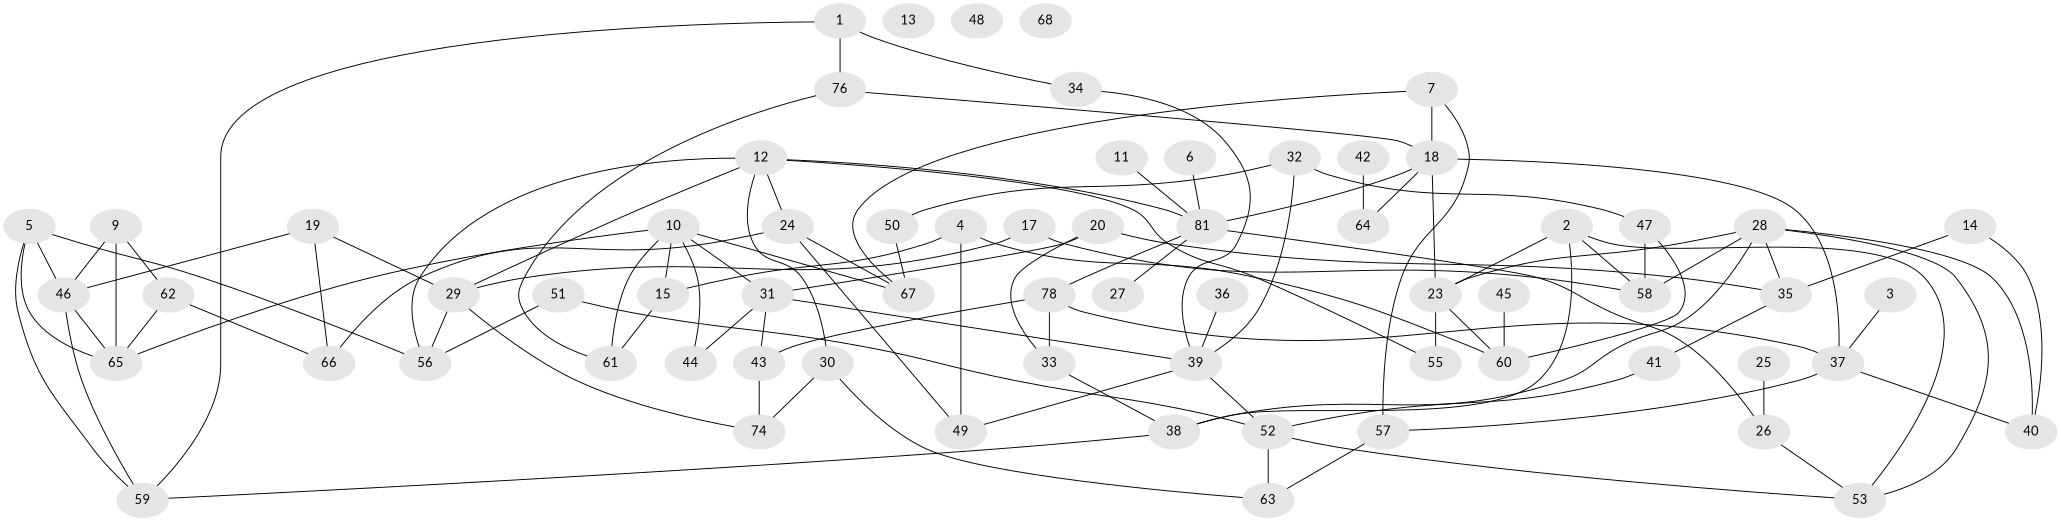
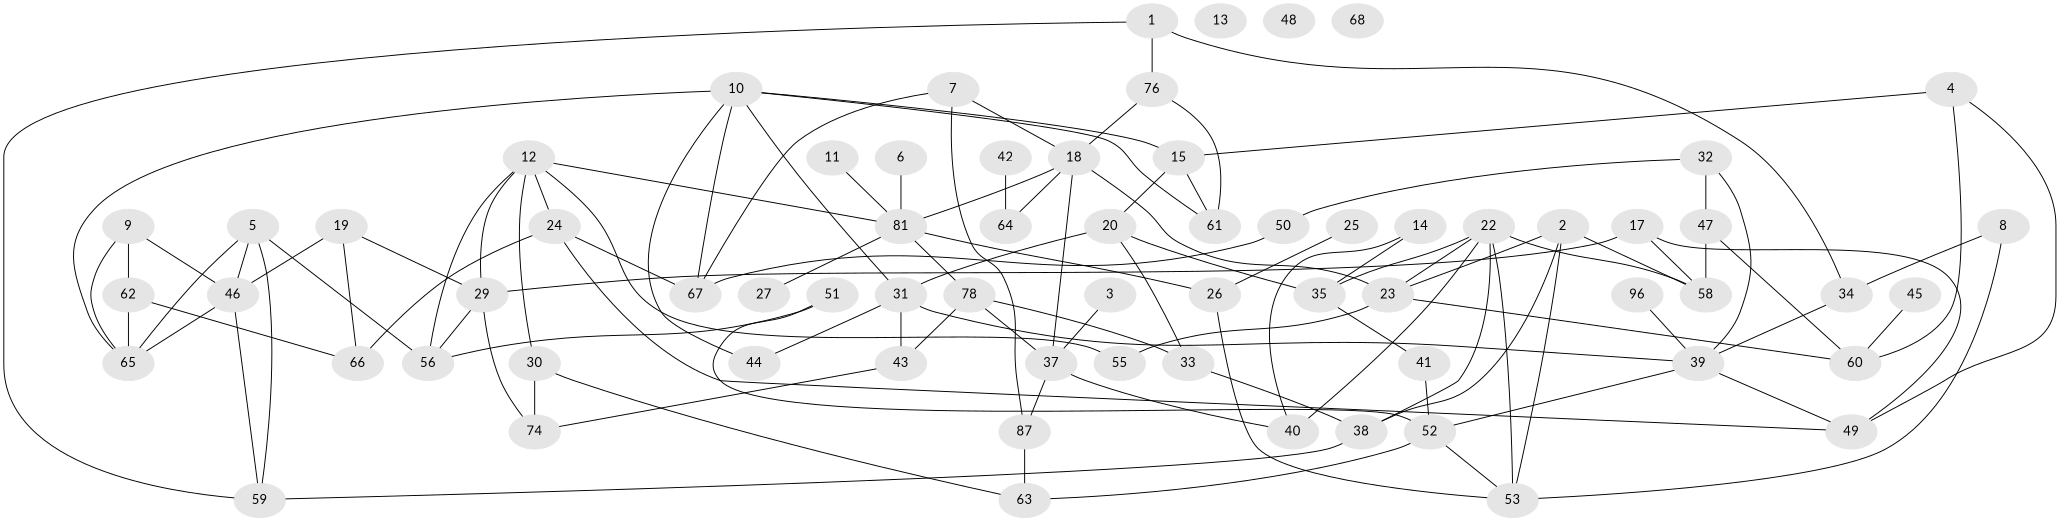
none -> (1145, 192)
(1760, 226) -> (1489, 226)
none -> (2004, 226)
none -> (1895, 255)
(1223, 295) -> (1637, 295)
(1383, 432) -> (1025, 432)
